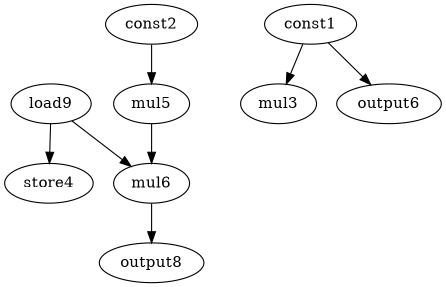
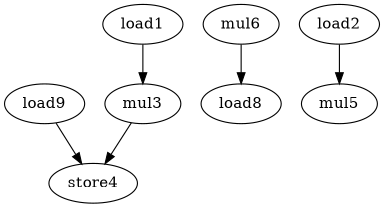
(152, 24) -> (339, 24)
(311, 24) -> (143, 24)
(389, 104) -> none
(152, 138) -> none
none -> (121, 139)
(97, 140) -> none
(152, 263) -> (241, 104)
